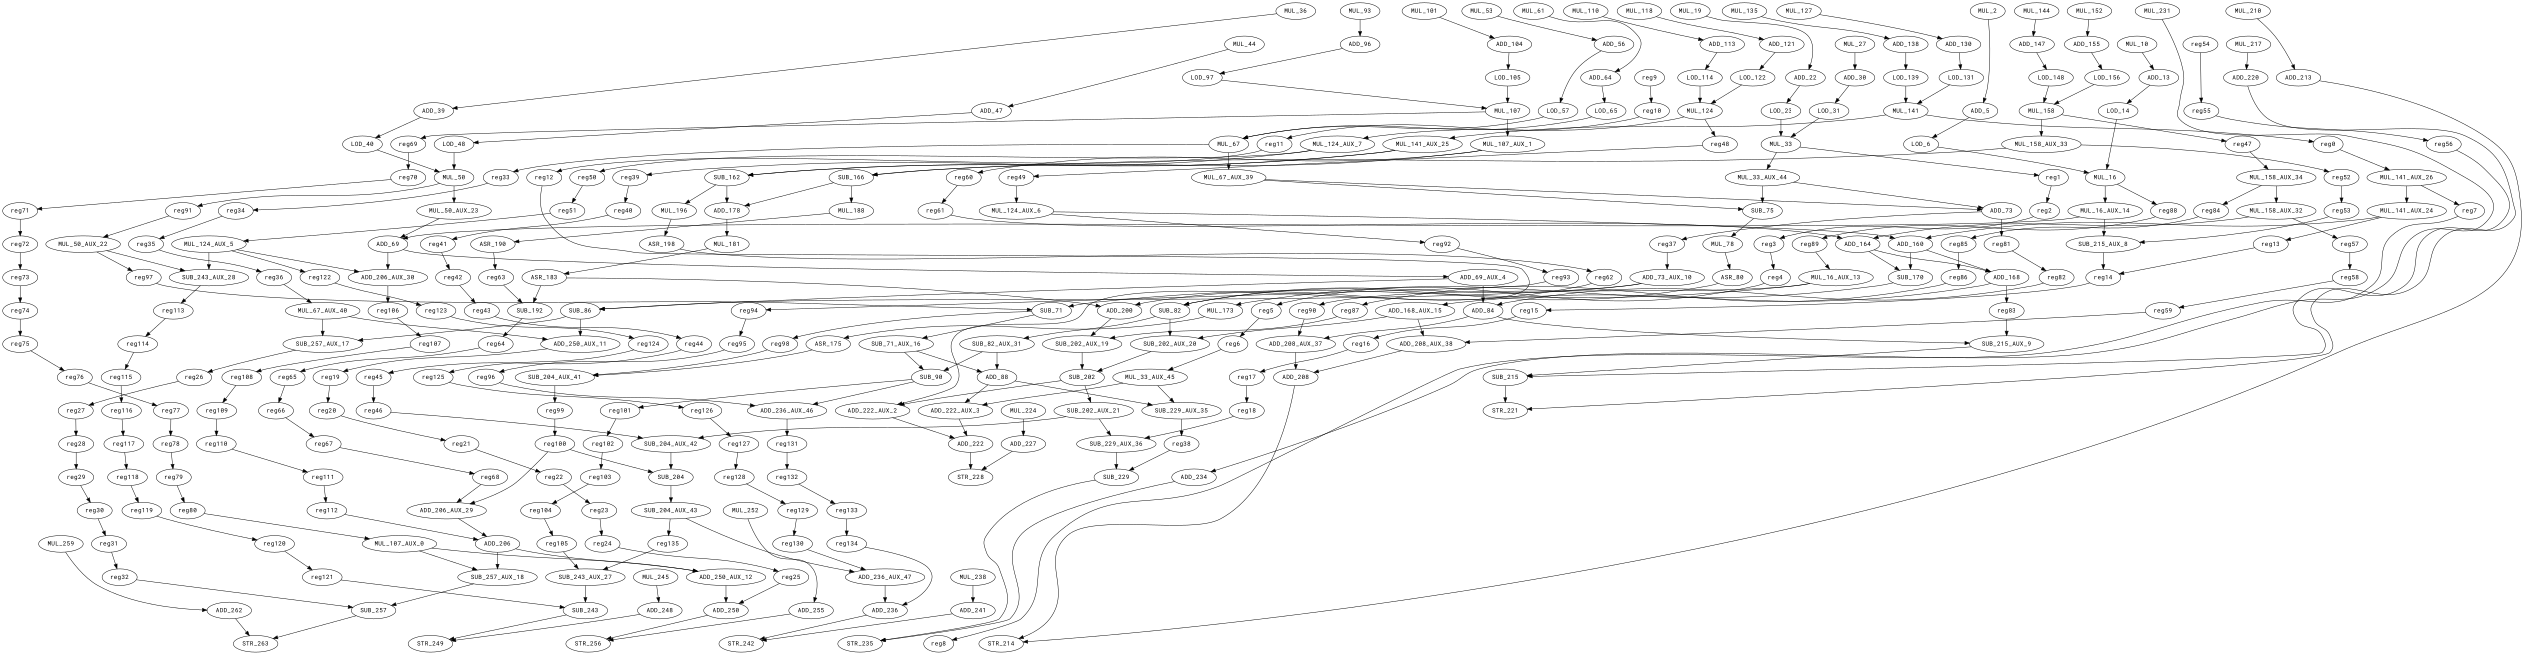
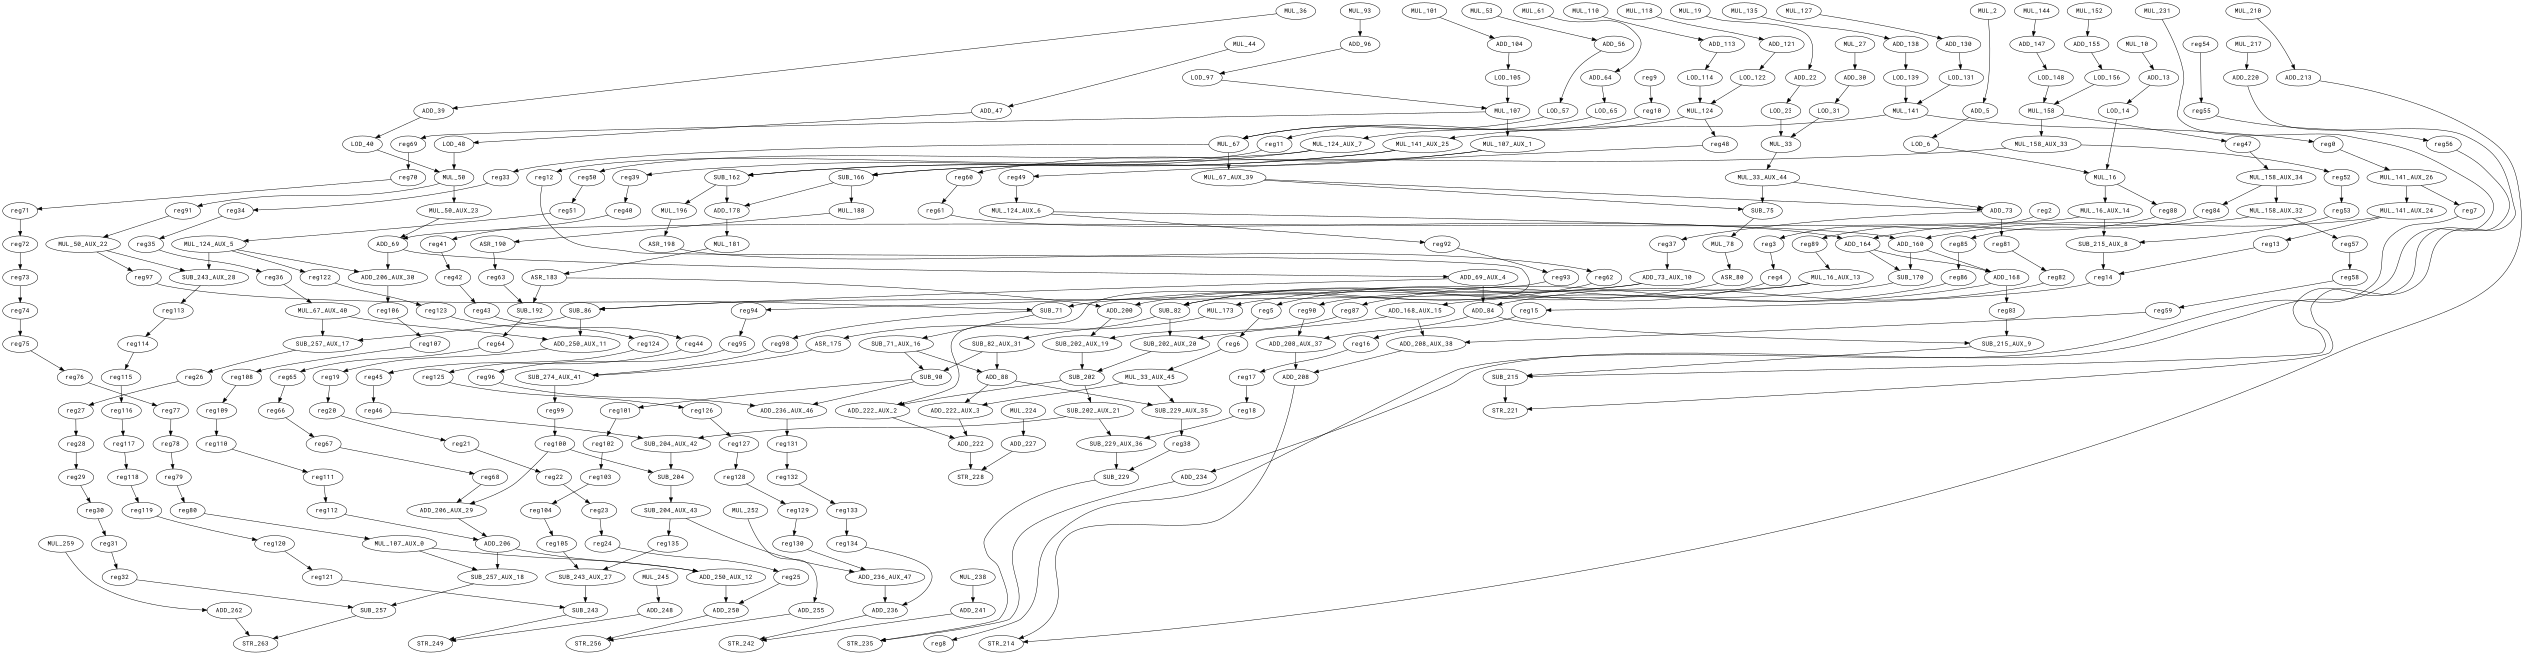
(2053, 178) -> none
(555, 377) -> (555, 377)
